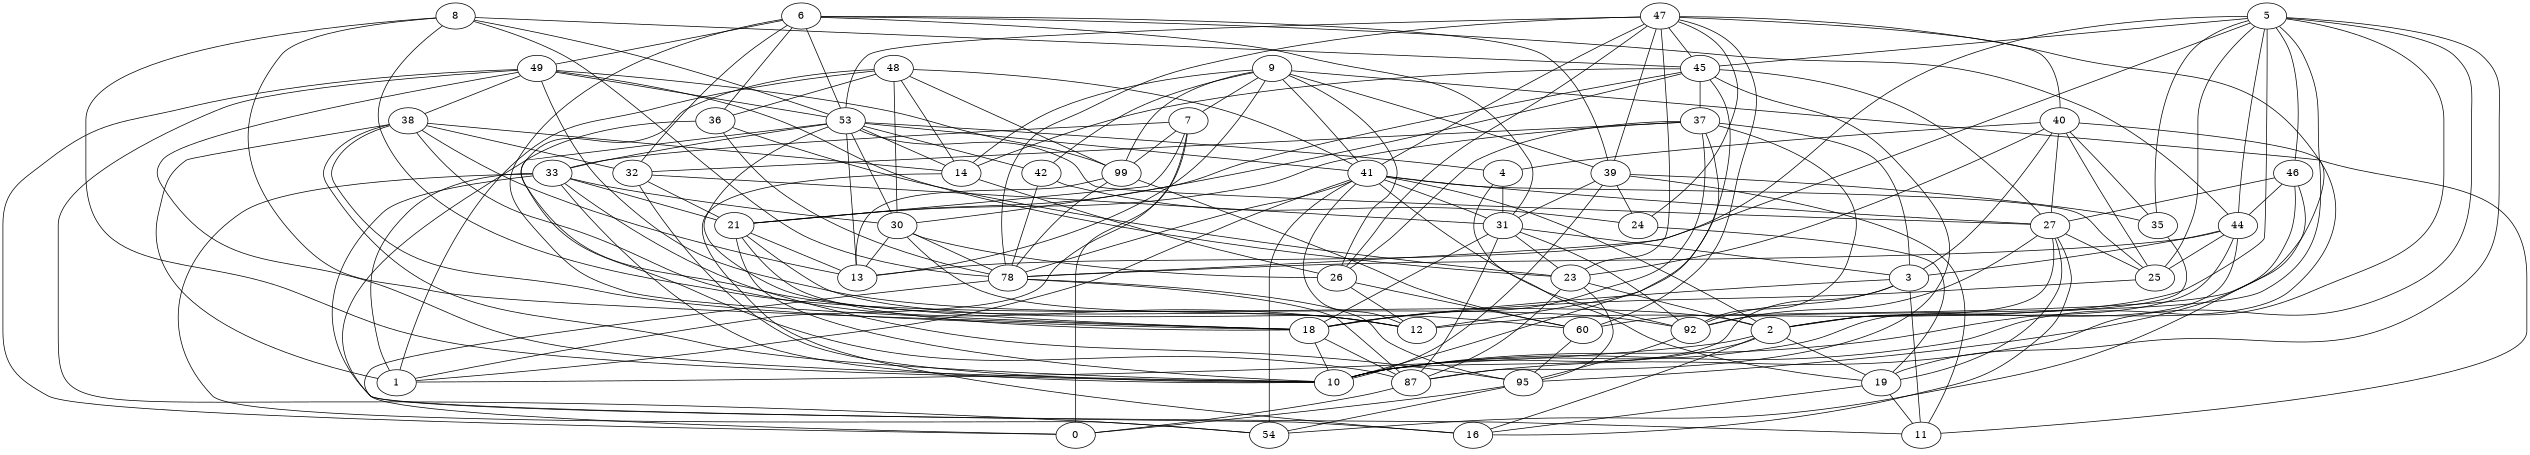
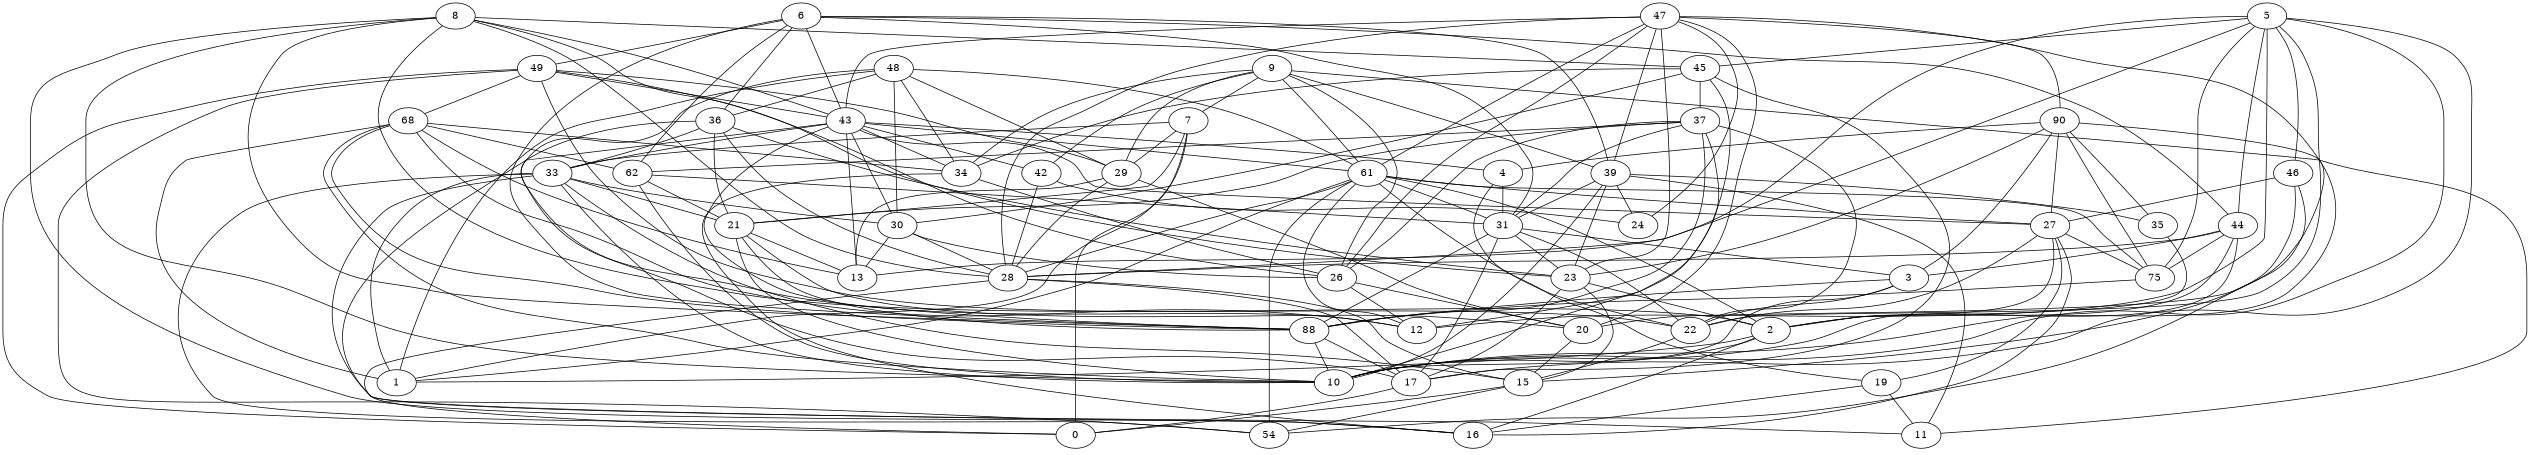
(1680, 42) -> none
(2167, 96) -> none
(1897, 105) -> none
(408, 121) -> (408, 121)
(846, 121) -> (846, 121)
(2060, 121) -> (2060, 121)
(1854, 148) -> (1595, 154)
none -> (635, 150)
(1221, 171) -> (717, 185)
(632, 173) -> (632, 173)
(961, 173) -> (961, 173)
(1122, 173) -> (1122, 173)
(1367, 173) -> (1367, 173)
(2270, 195) -> none
none -> (1013, 218)
none -> (1591, 225)
(1085, 227) -> none
(1861, 246) -> none
(1008, 278) -> (1008, 278)
(2155, 278) -> (2155, 278)
(1054, 305) -> none
(2404, 320) -> none
(483, 327) -> none
(1309, 330) -> (1309, 330)
(1583, 330) -> (1583, 330)
(1691, 330) -> (1691, 330)
(1914, 340) -> none
(1826, 357) -> none
(1411, 383) -> (1411, 383)
(1523, 383) -> (1523, 383)
none -> (348, 396)
